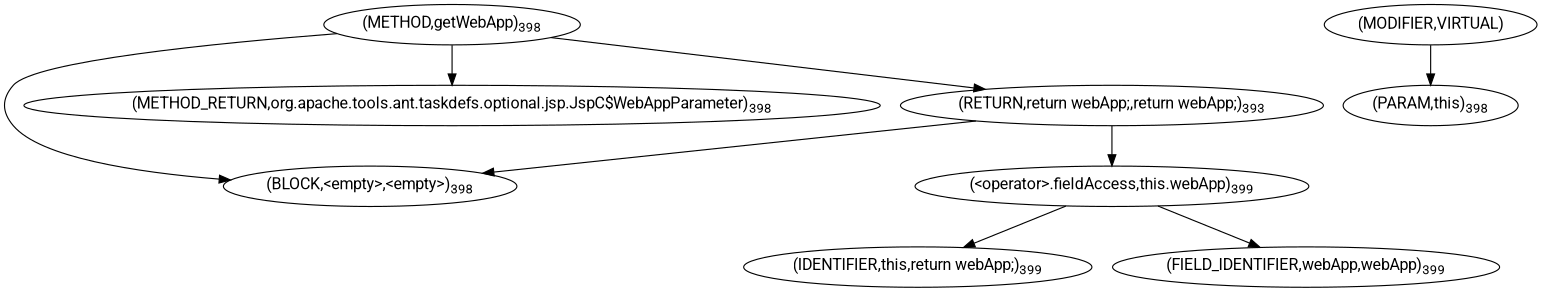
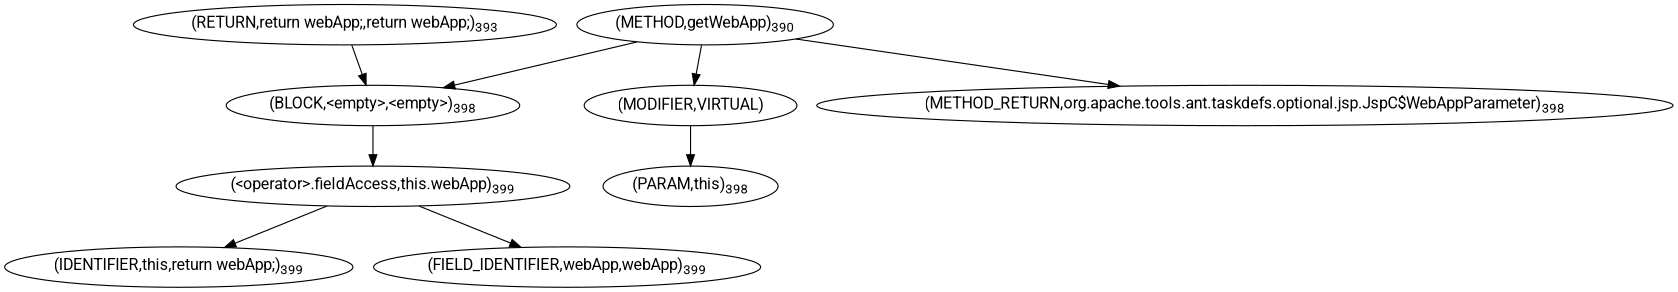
(530, 23) -> (783, 23)
(763, 63) -> (699, 60)
(1112, 140) -> (373, 140)
